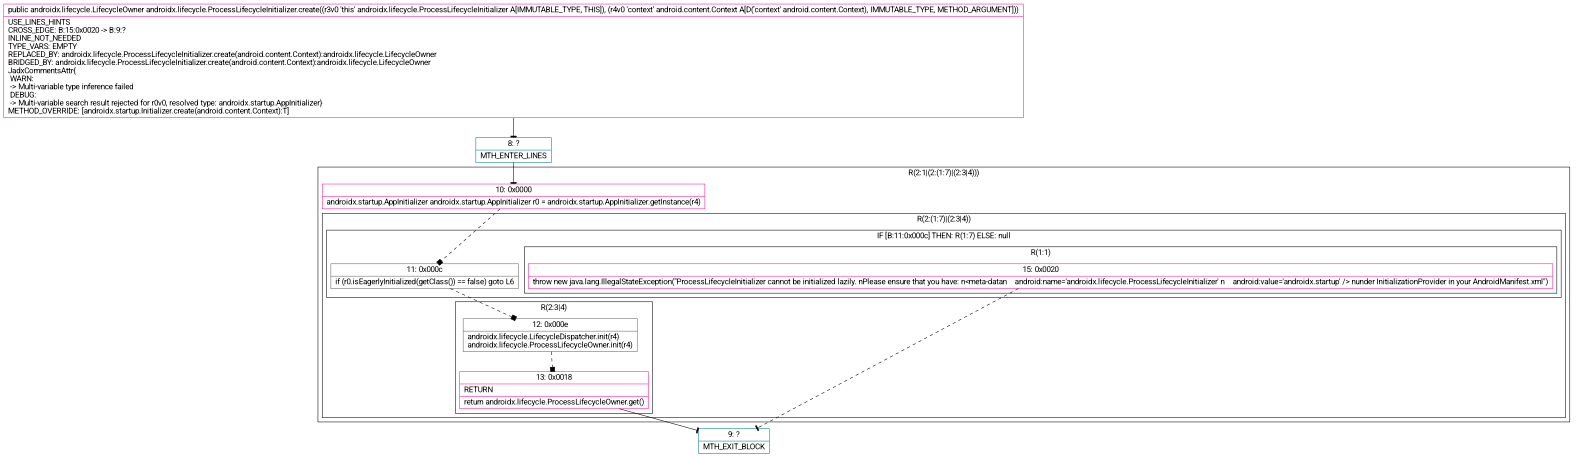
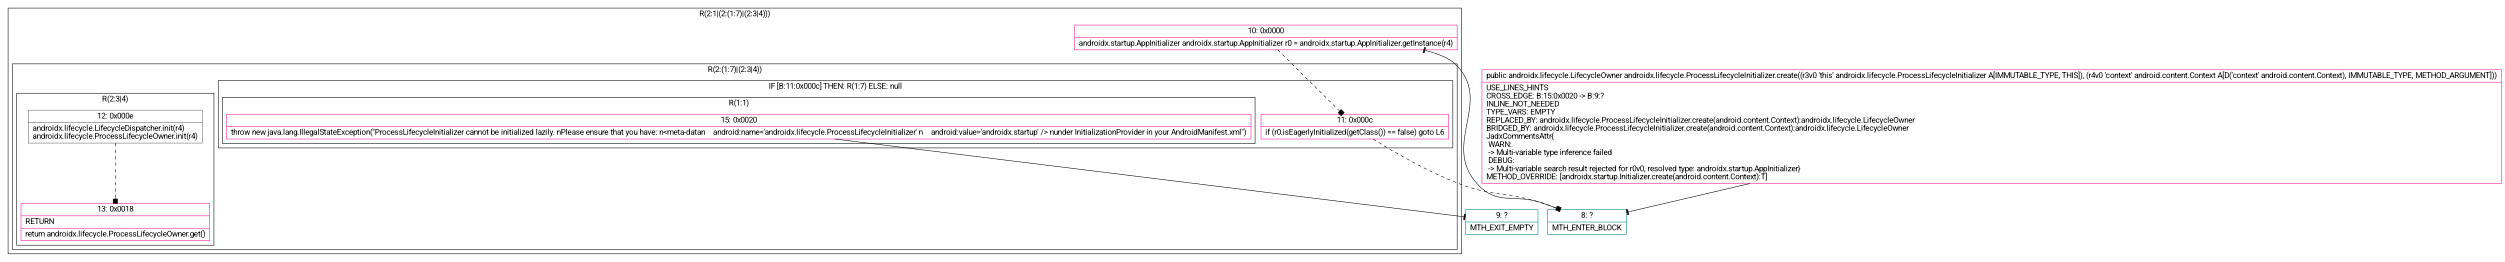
(514, 156) -> (1587, 228)
(425, 276) -> (1355, 127)
(487, 305) -> (1465, 186)
(888, 358) -> (1149, 178)
(658, 419) -> none
(734, 447) -> (1502, 228)
